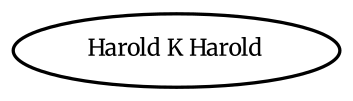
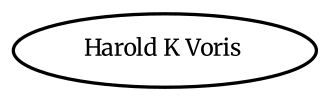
(177, 51) -> (165, 51)
